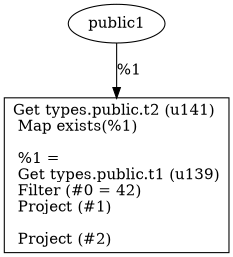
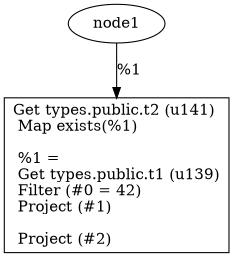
(117, 24) -> (117, 24)
